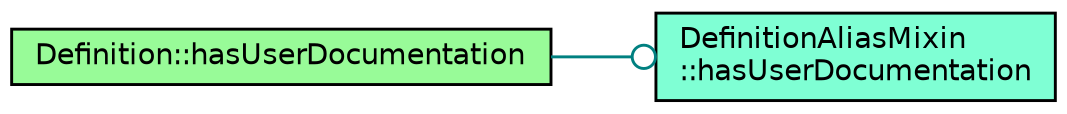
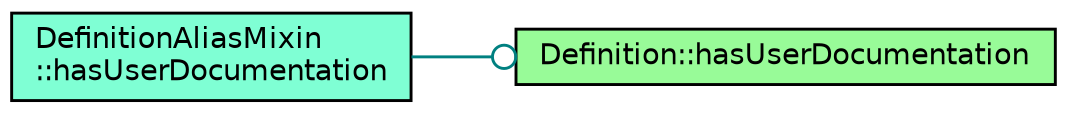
(591, 57) -> (452, 57)
